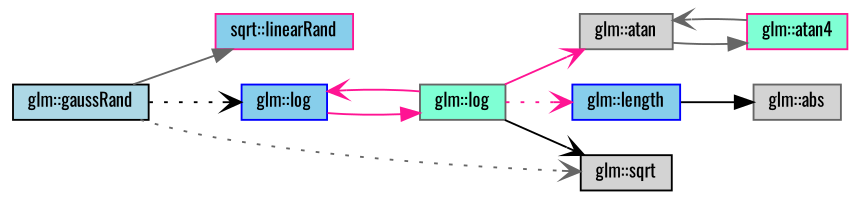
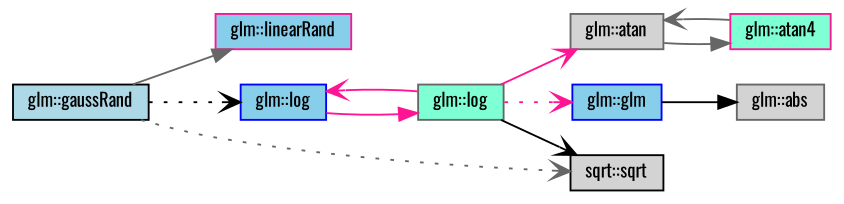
(284, 32) -> (283, 32)
(626, 102) -> (617, 102)
(626, 173) -> (617, 173)
